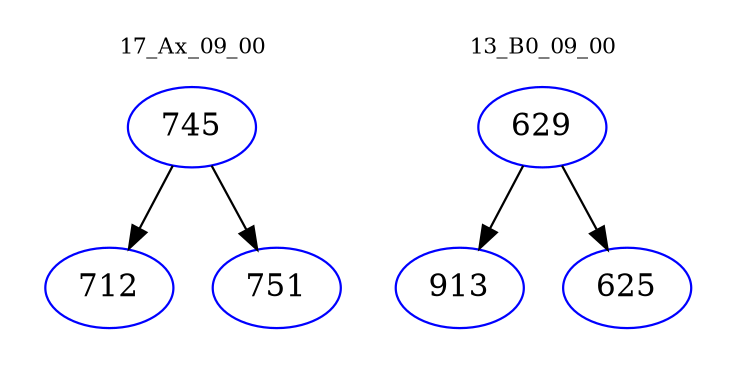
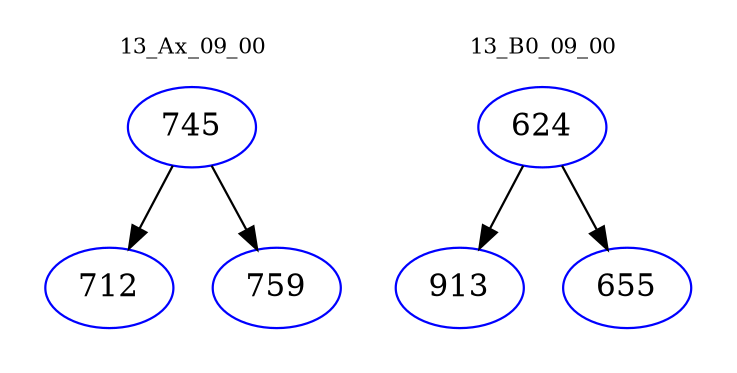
(193, 48) -> (193, 48)
(542, 127) -> (542, 127)
(277, 288) -> (277, 288)
(627, 288) -> (627, 288)
